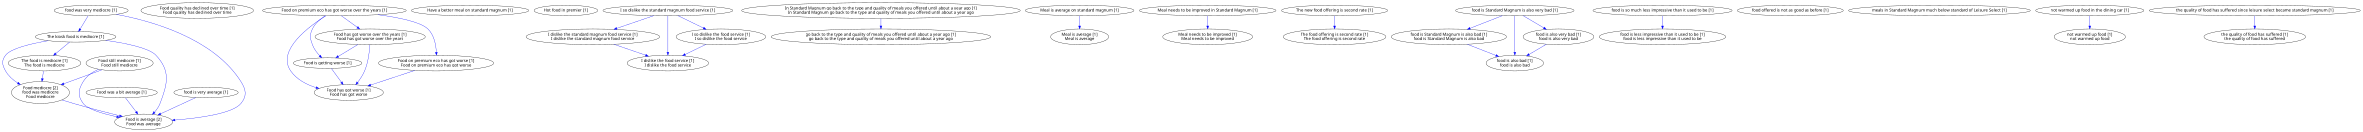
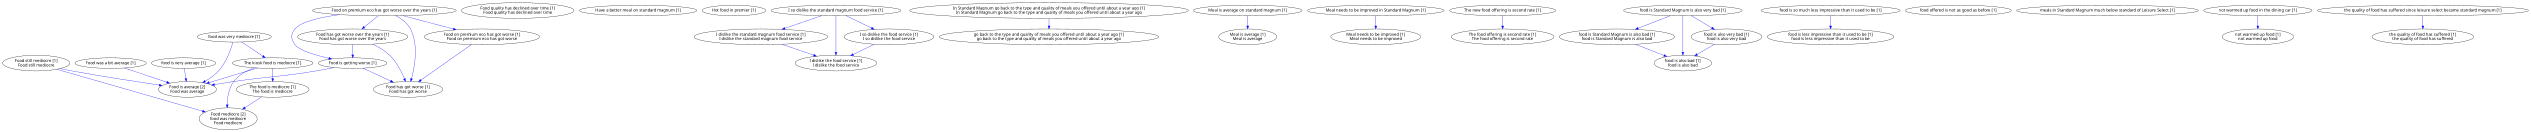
(83, 106) -> (277, 76)
